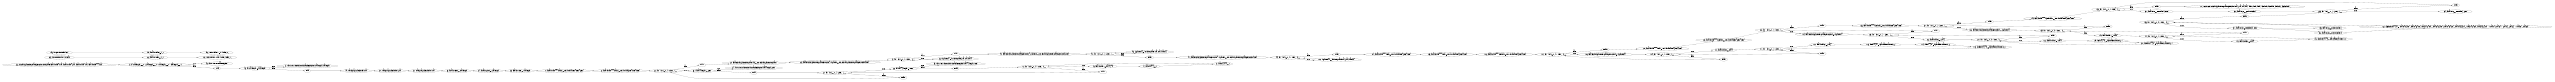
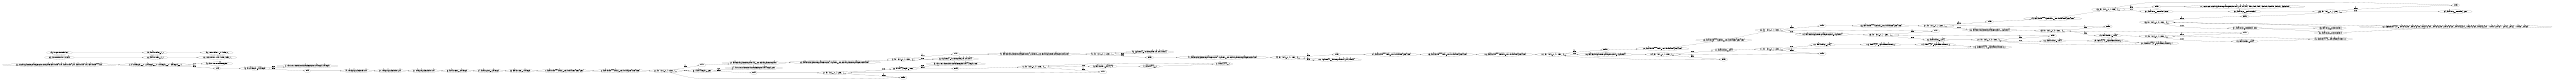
(1308, 59) -> (1308, 59)
